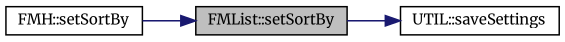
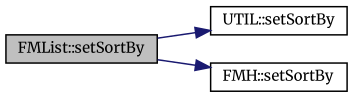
(162, 21) -> (176, 62)
(480, 21) -> (279, 21)
